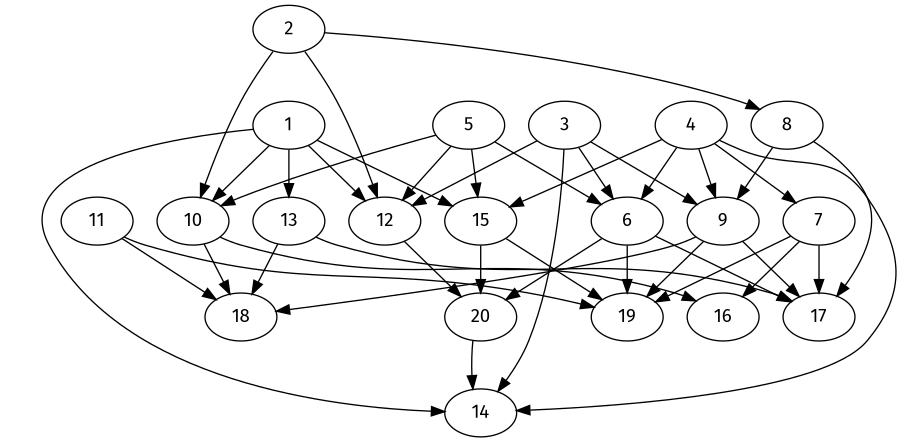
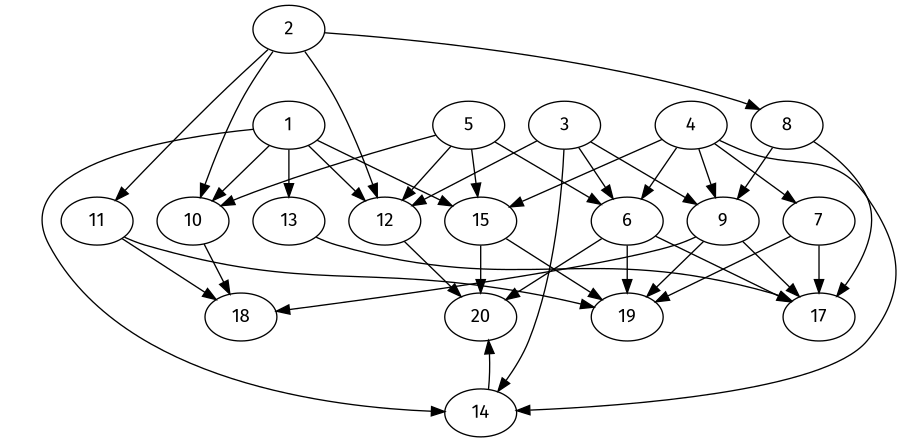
none -> (195, 119)
(268, 262) -> none
(723, 317) -> none
(472, 358) -> (490, 372)
